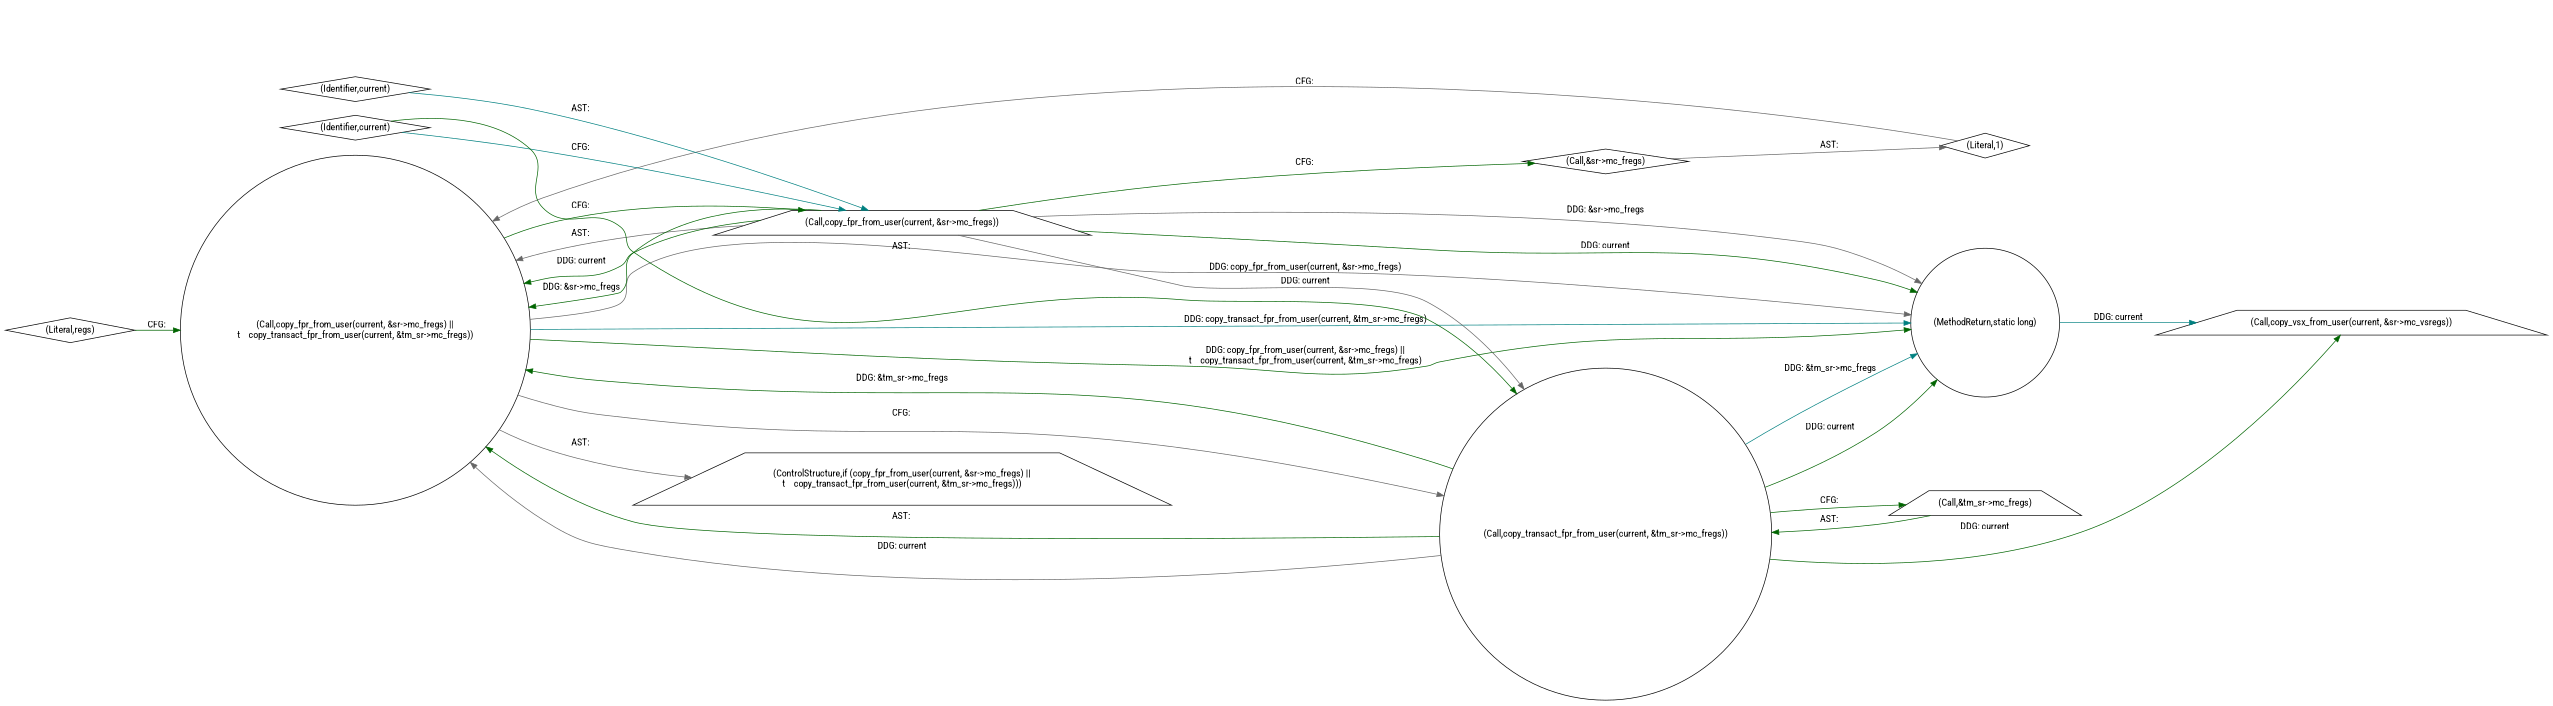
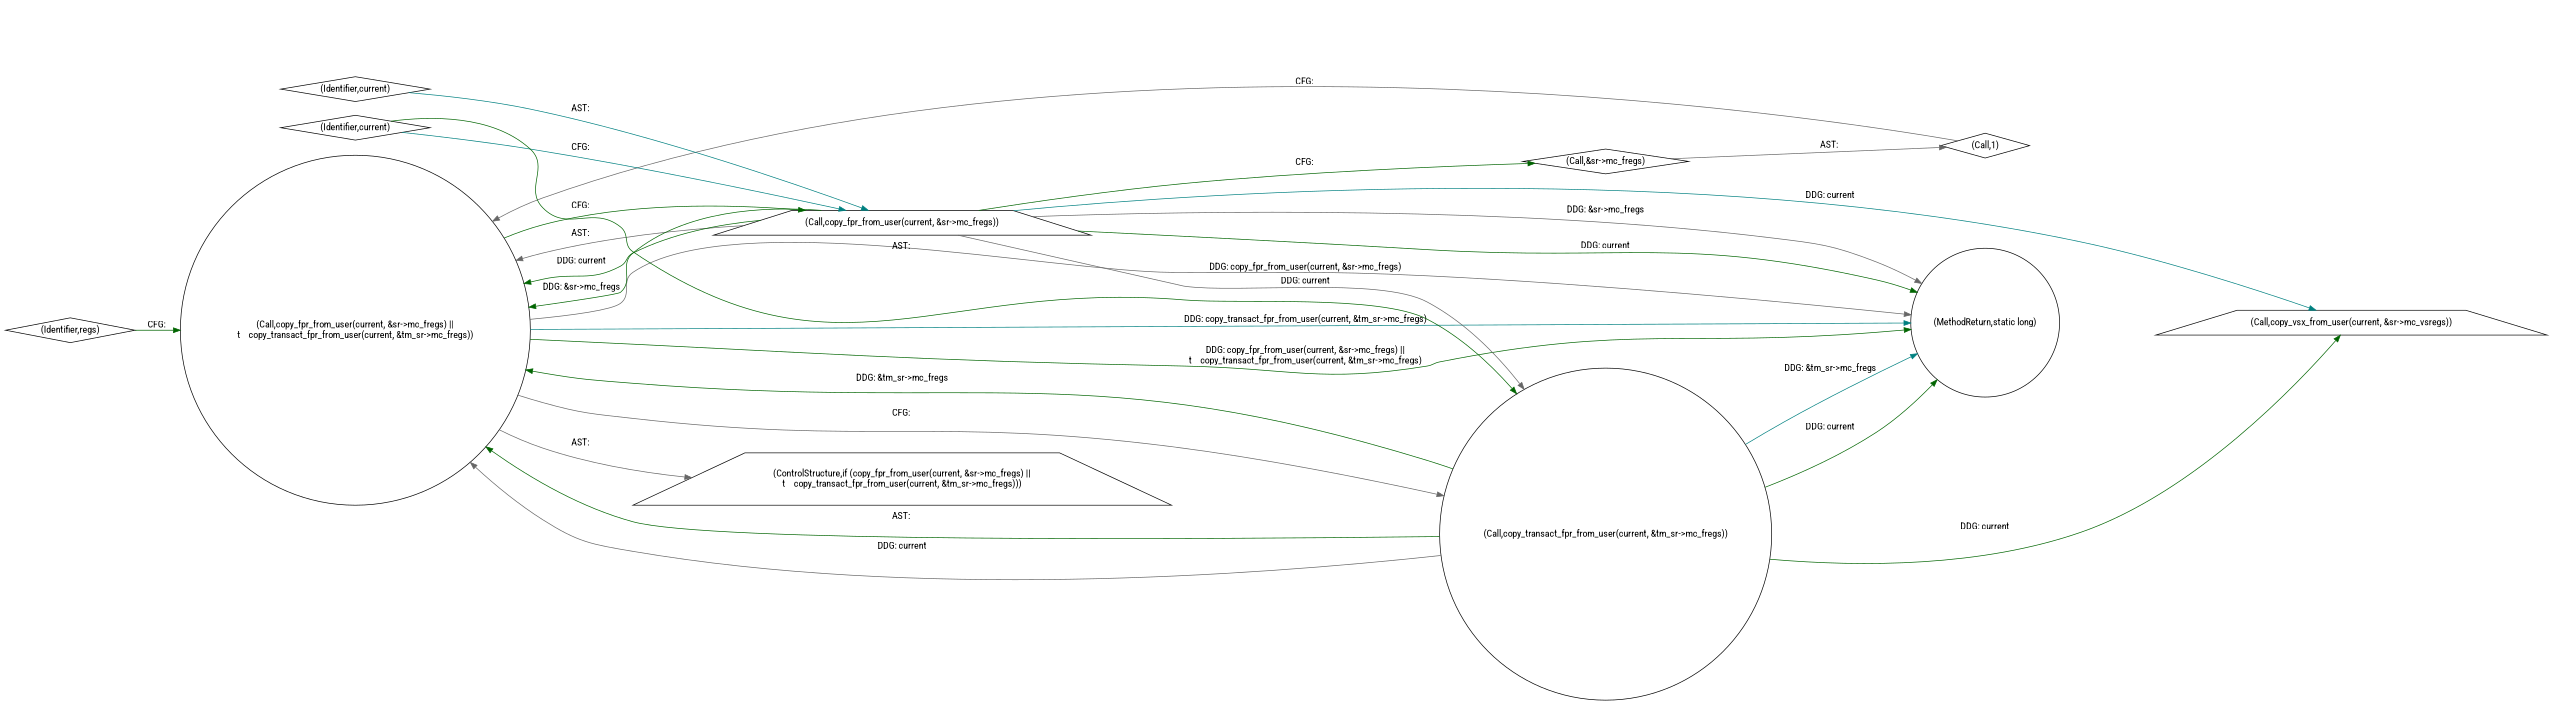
(1985, 146) -> (1985, 146)
(2125, 323) -> (1667, 193)
(70, 330) -> (70, 330)
(1985, 503) -> none
